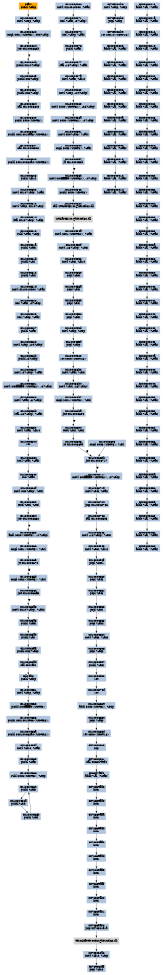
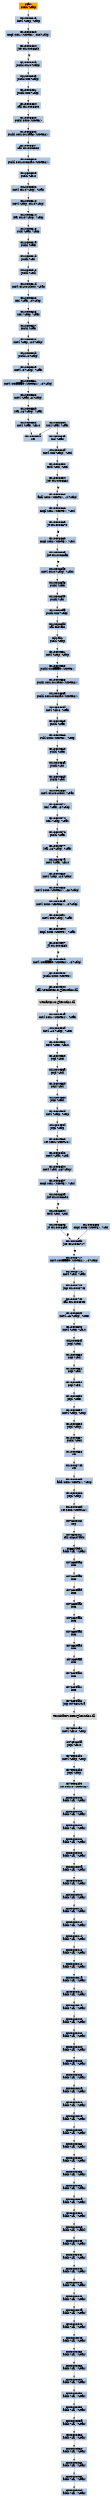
(147, 274) -> (74, 2229)
(28, 451) -> (46, 431)
(96, 562) -> (74, 1343)
(30, 804) -> (57, 784)
none -> (74, 1750)
none -> (74, 1952)
